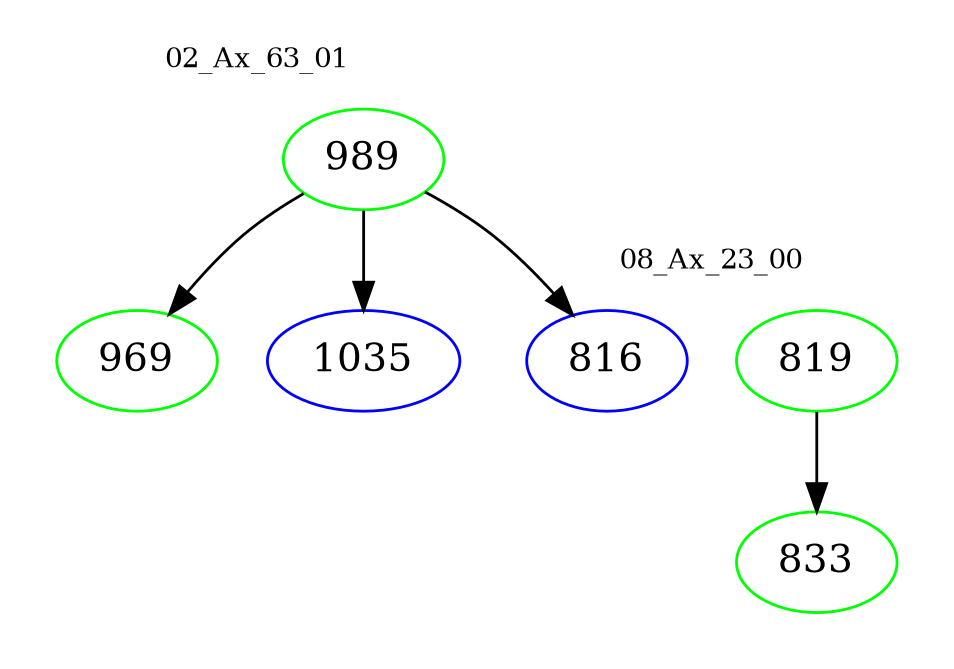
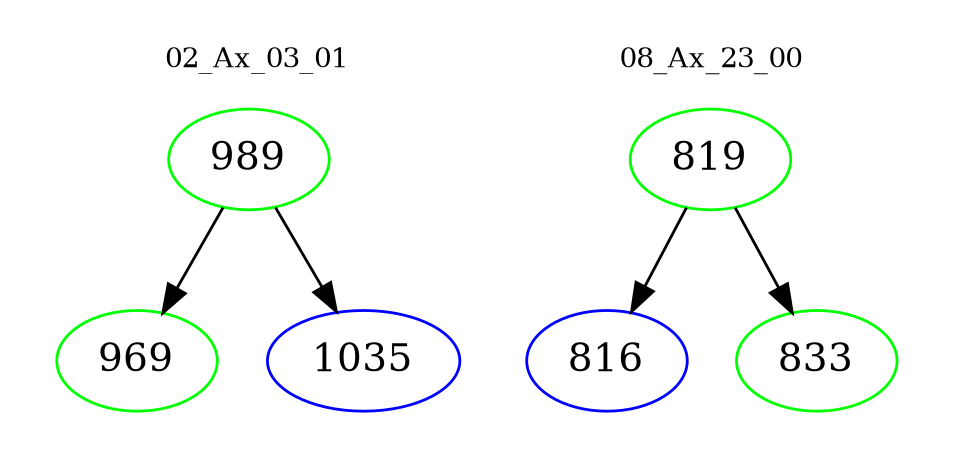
(257, 60) -> (257, 60)
(464, 215) -> (666, 247)
